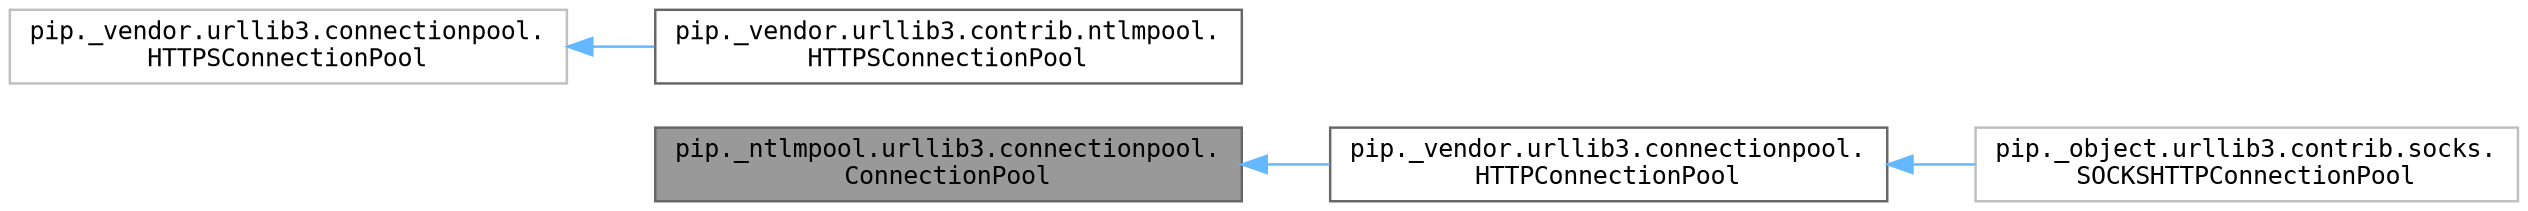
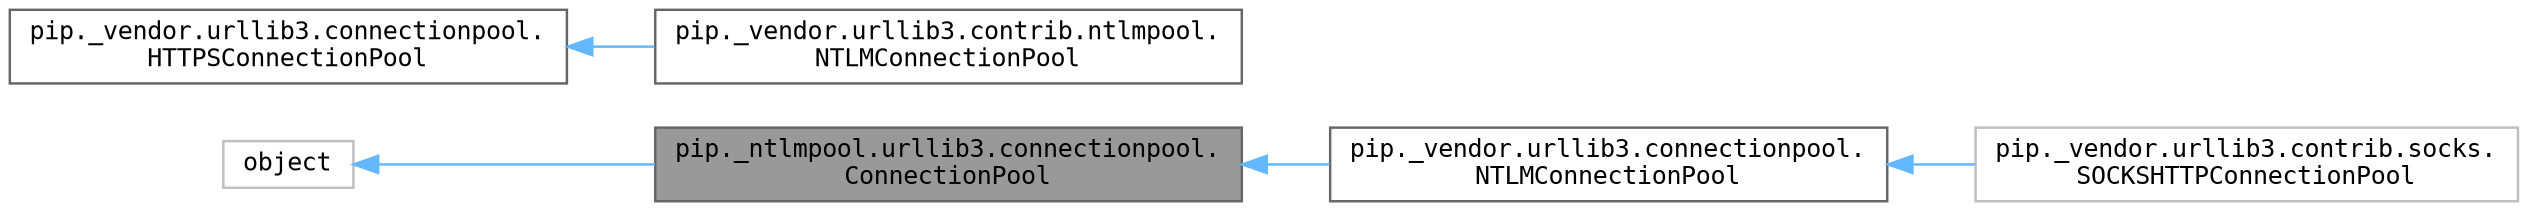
(288, 47) -> (288, 47)
(949, 47) -> (949, 47)
none -> (288, 164)
(1609, 164) -> (1609, 164)
(2247, 164) -> (2247, 164)
